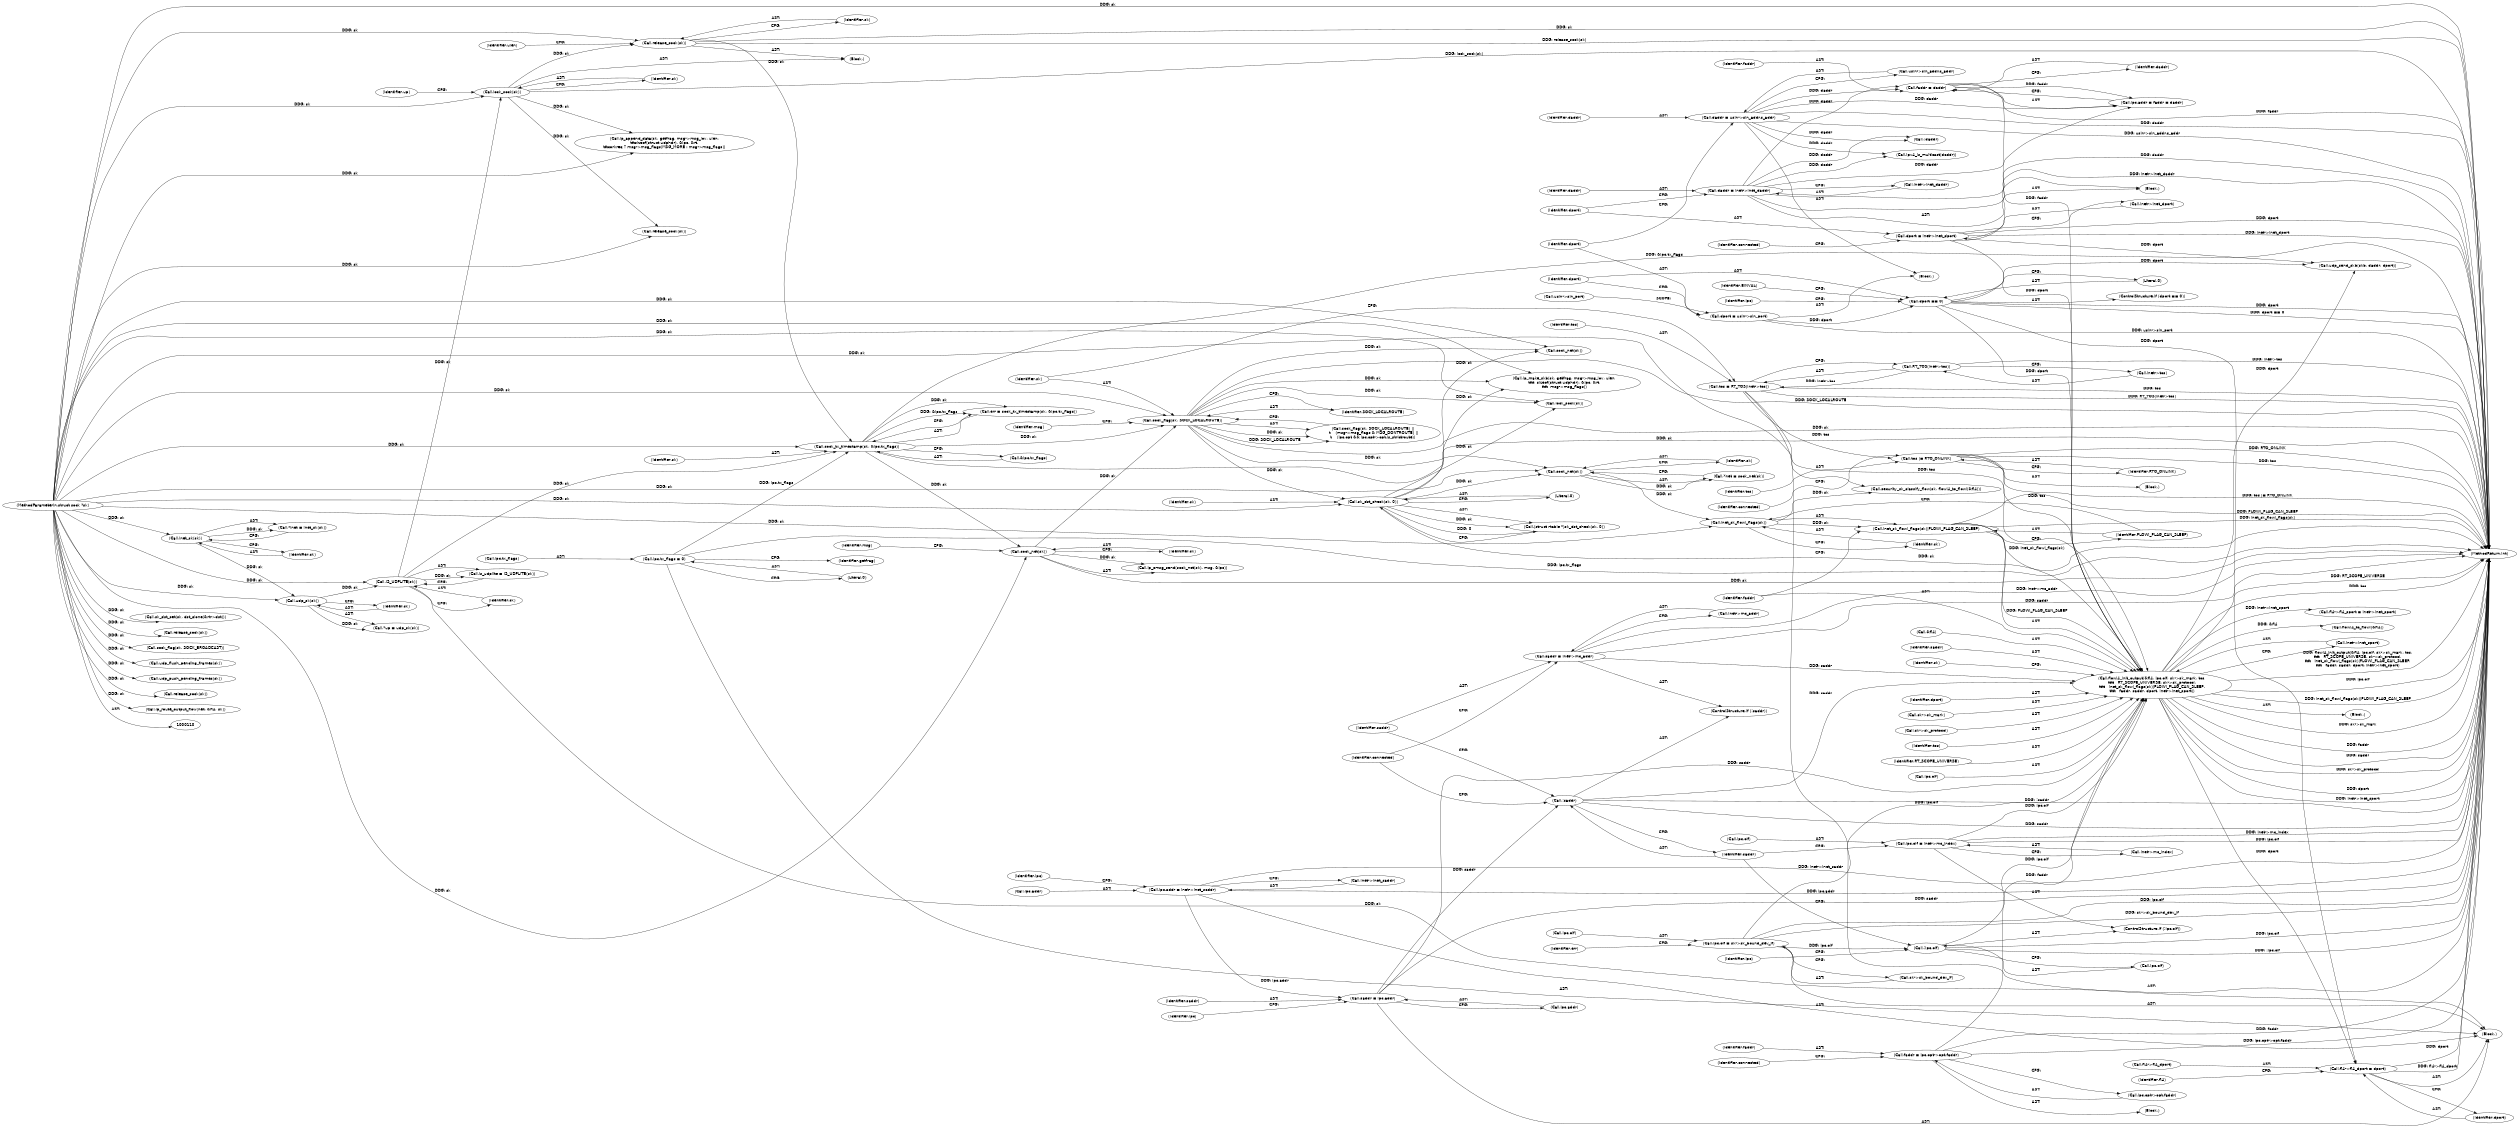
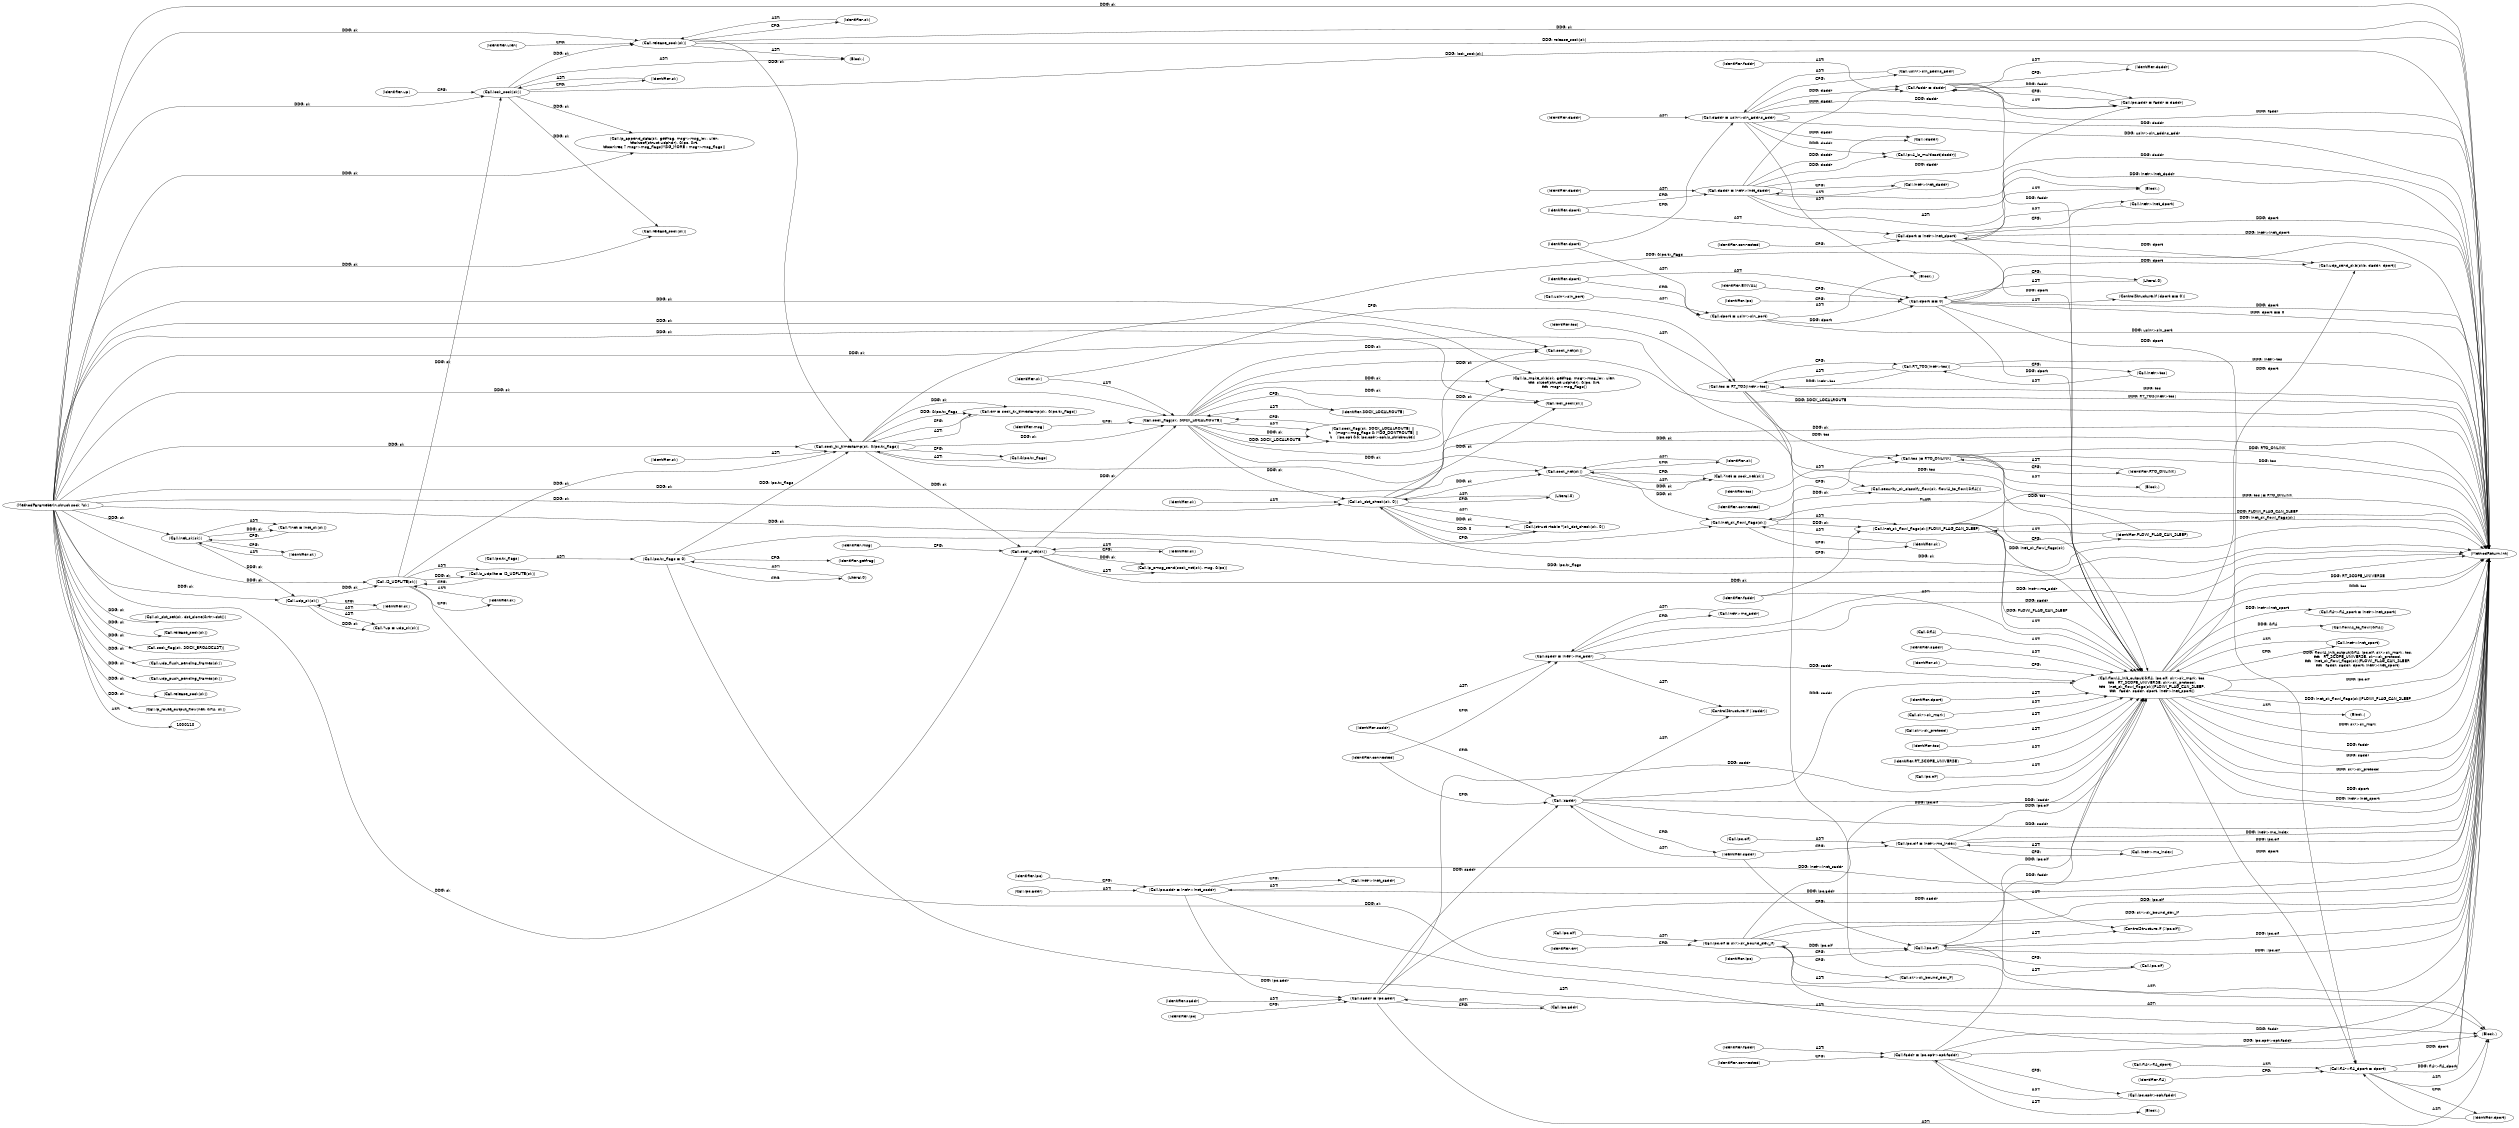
(1664, 299) -> (1664, 299)
(1926, 500) -> (1926, 500)
